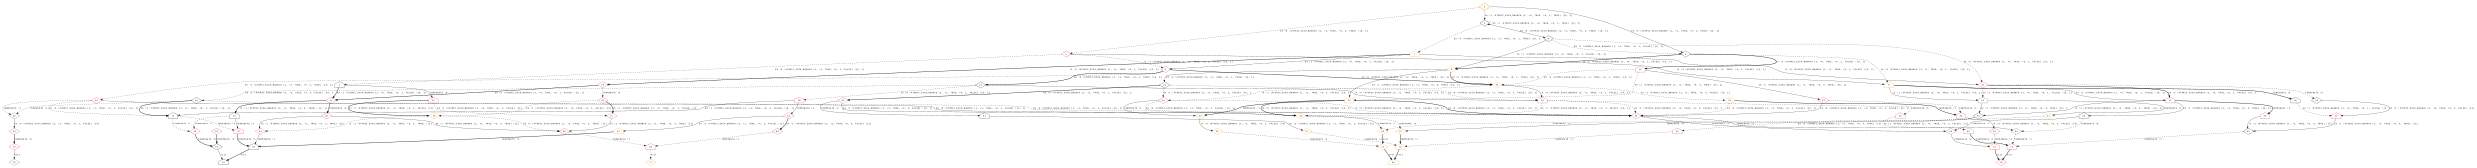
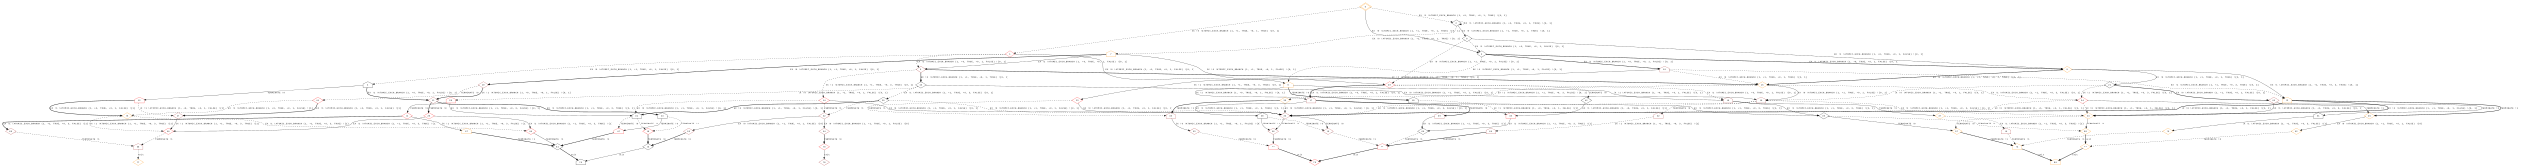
none -> (756, 120)
(254, 147) -> (558, 147)
